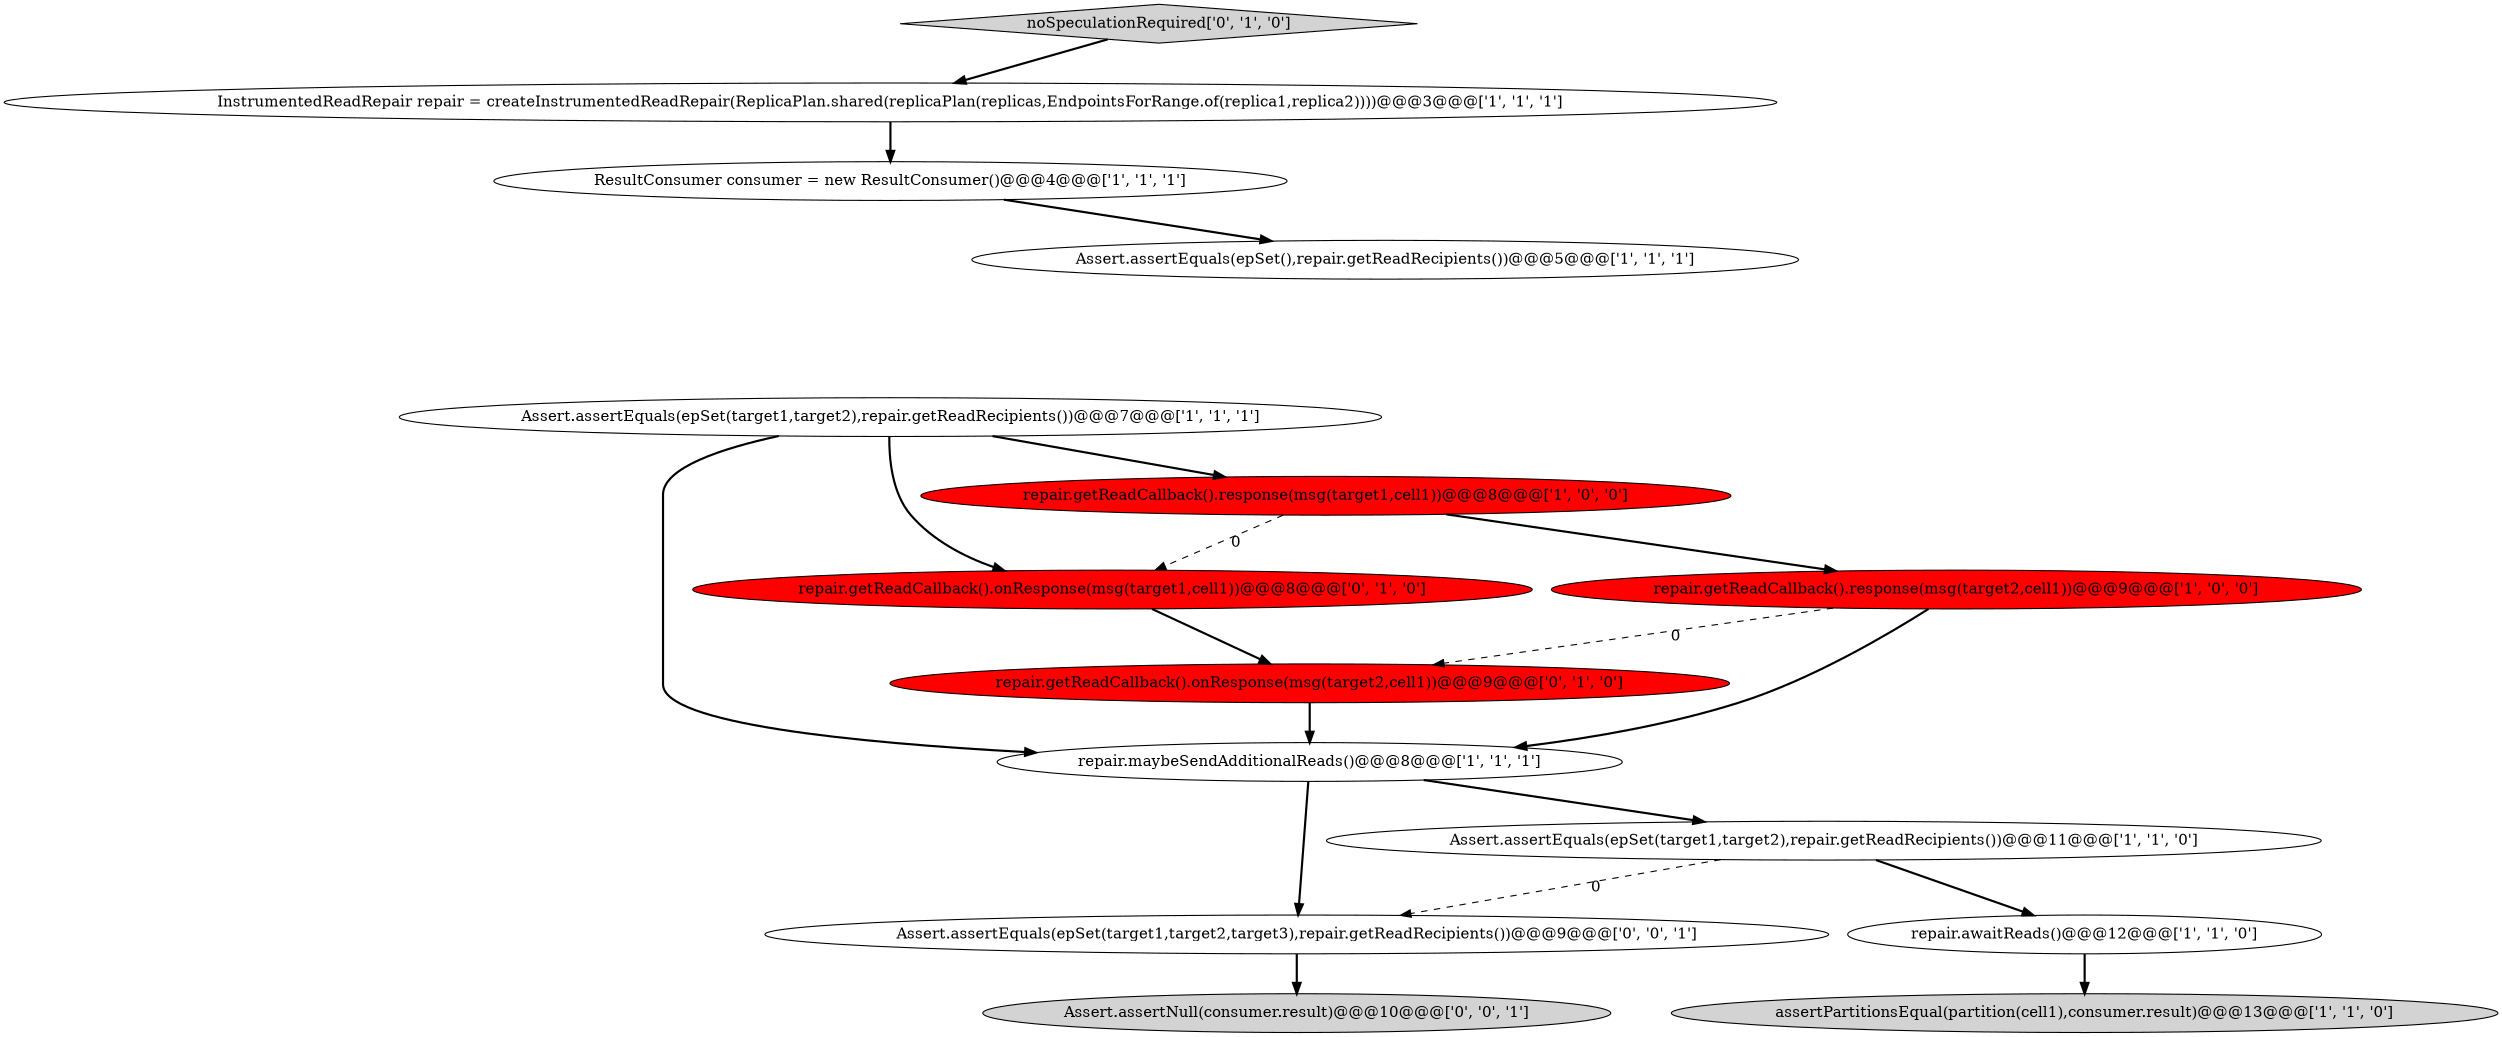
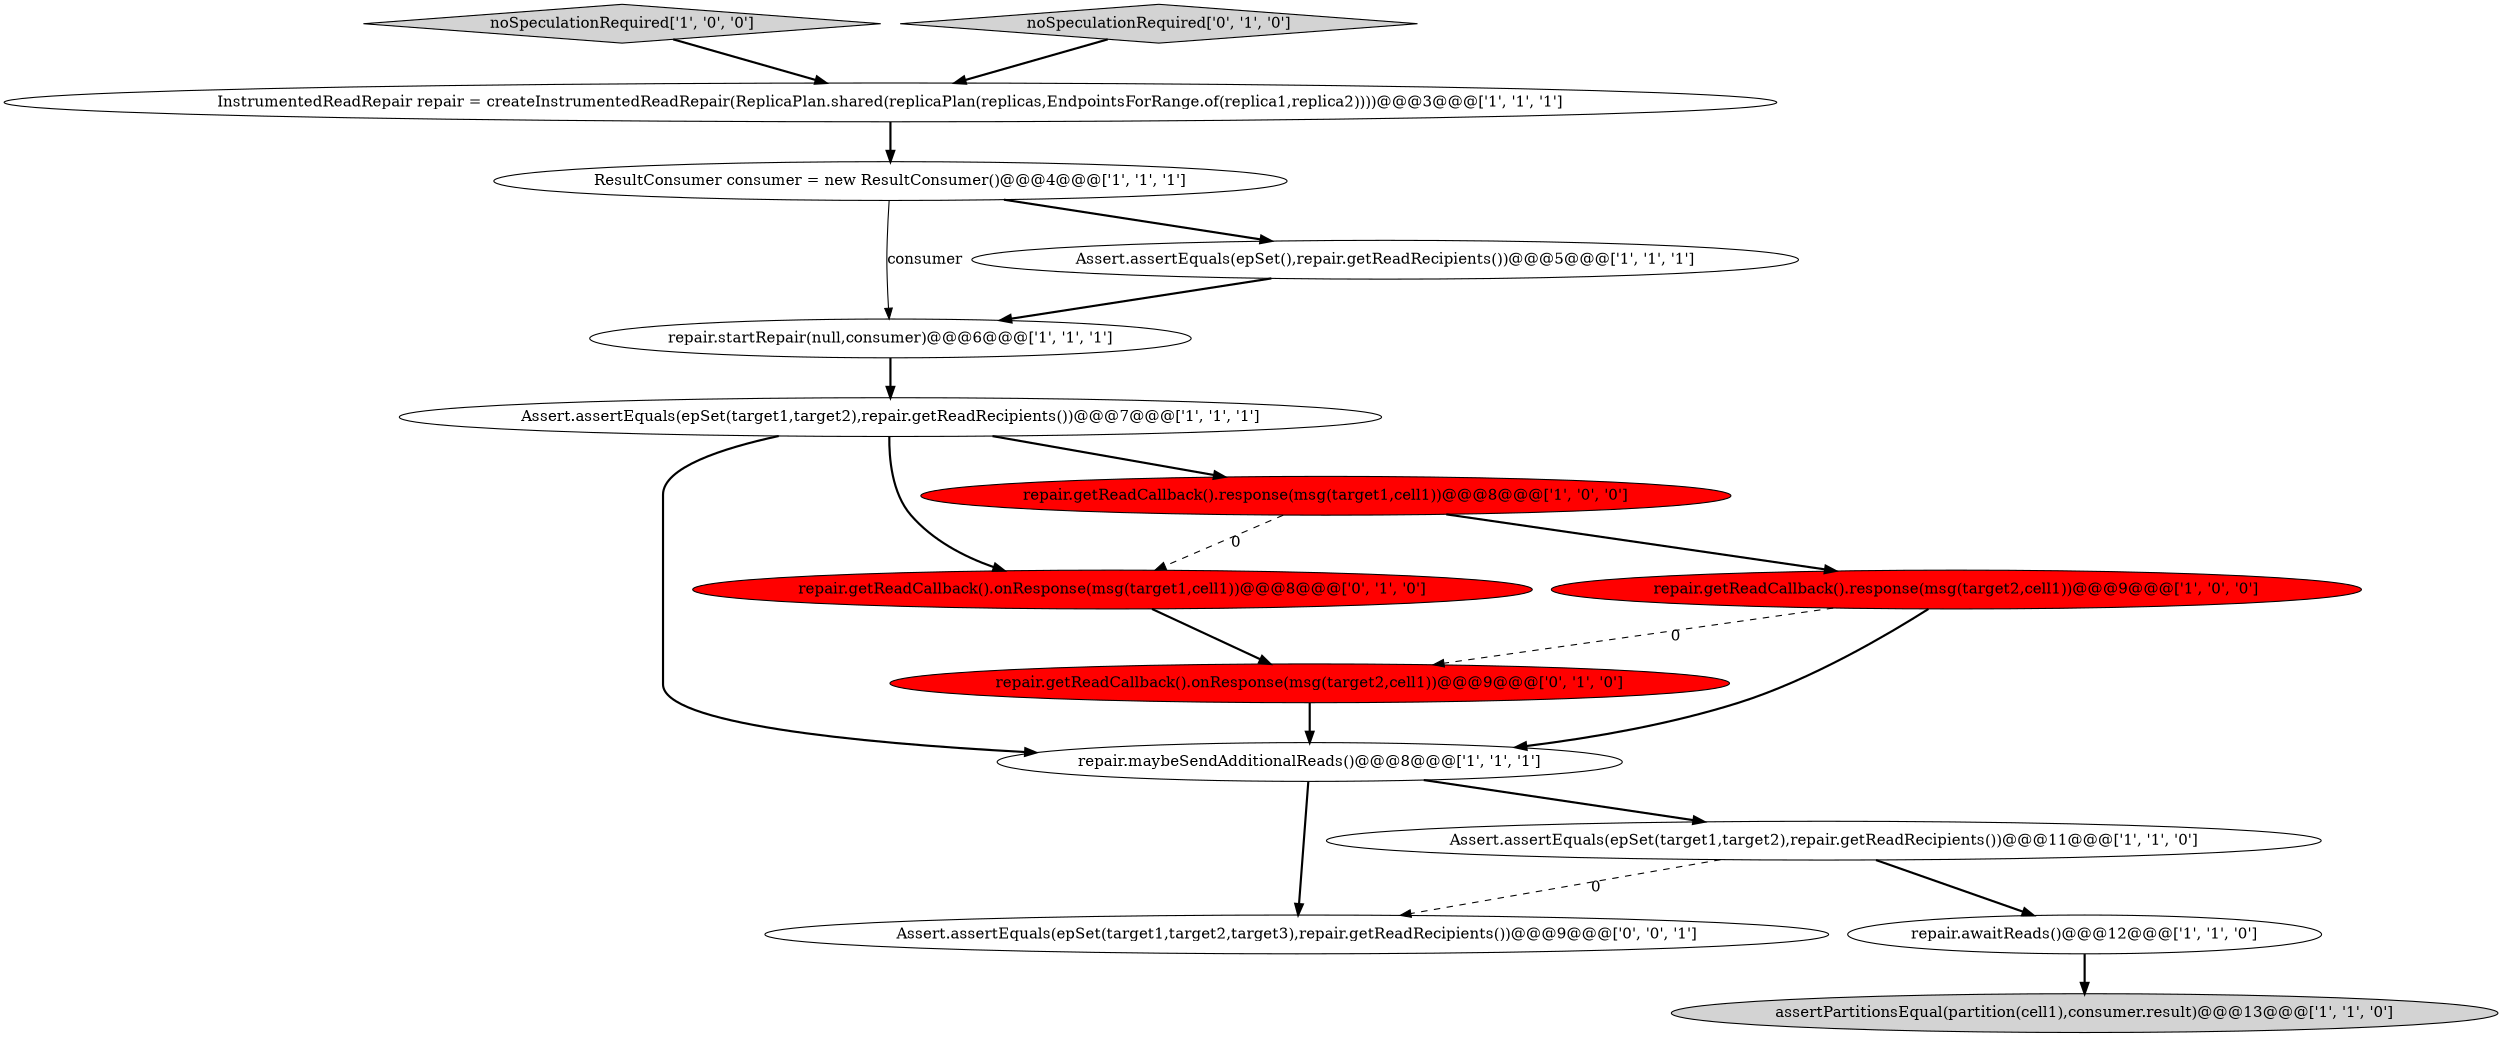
none -> (622, 24)
none -> (890, 338)
(1297, 1013) -> none
